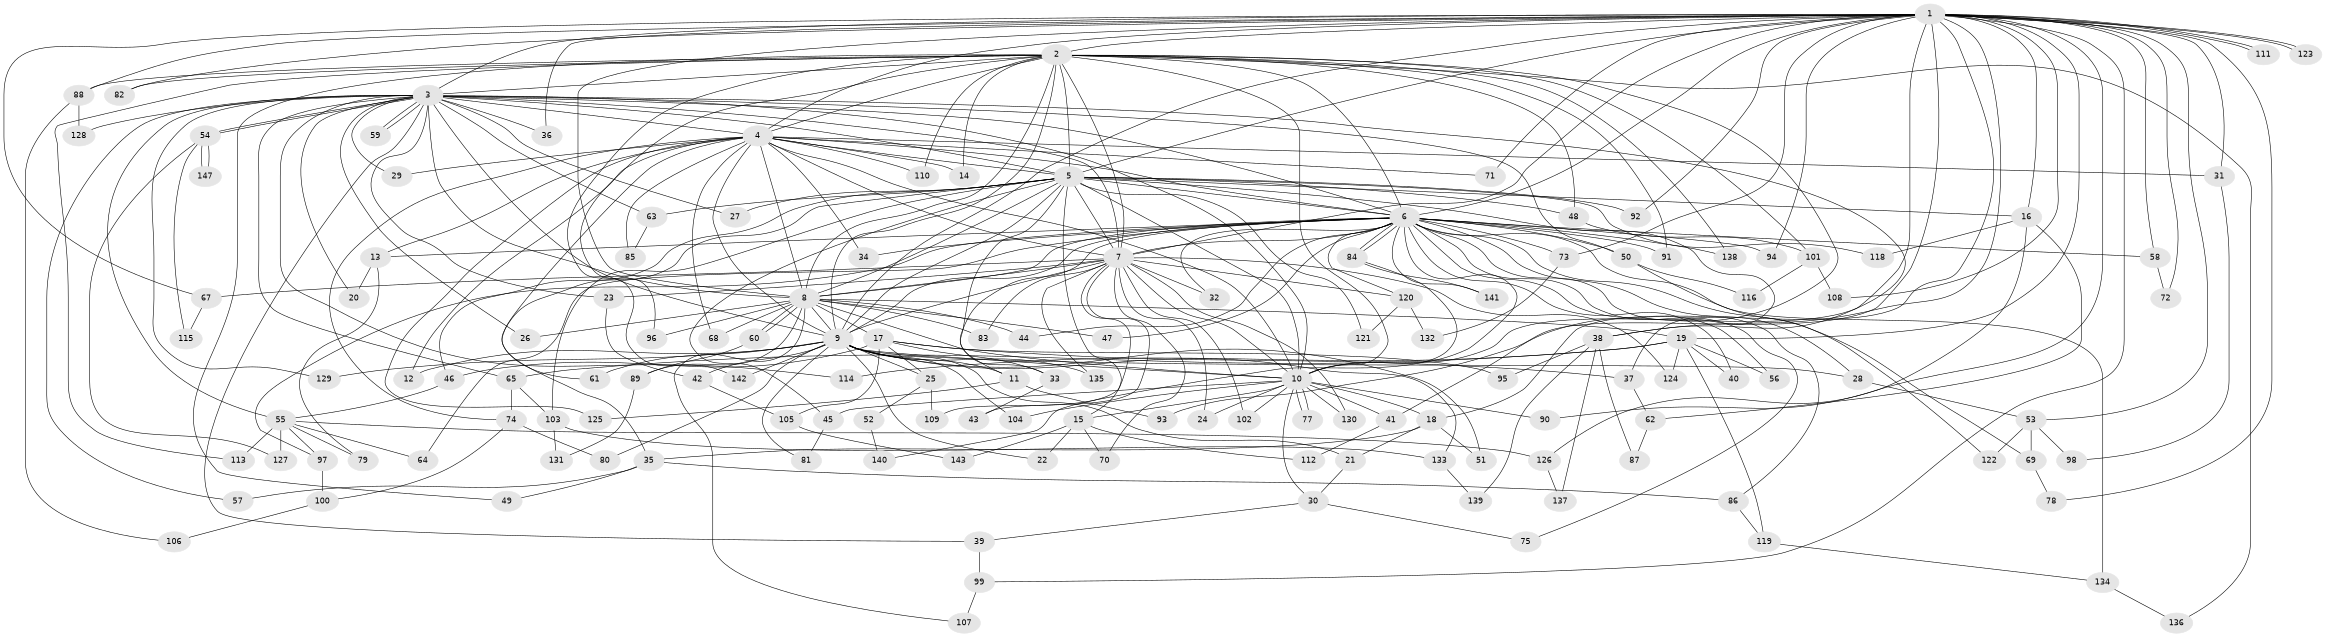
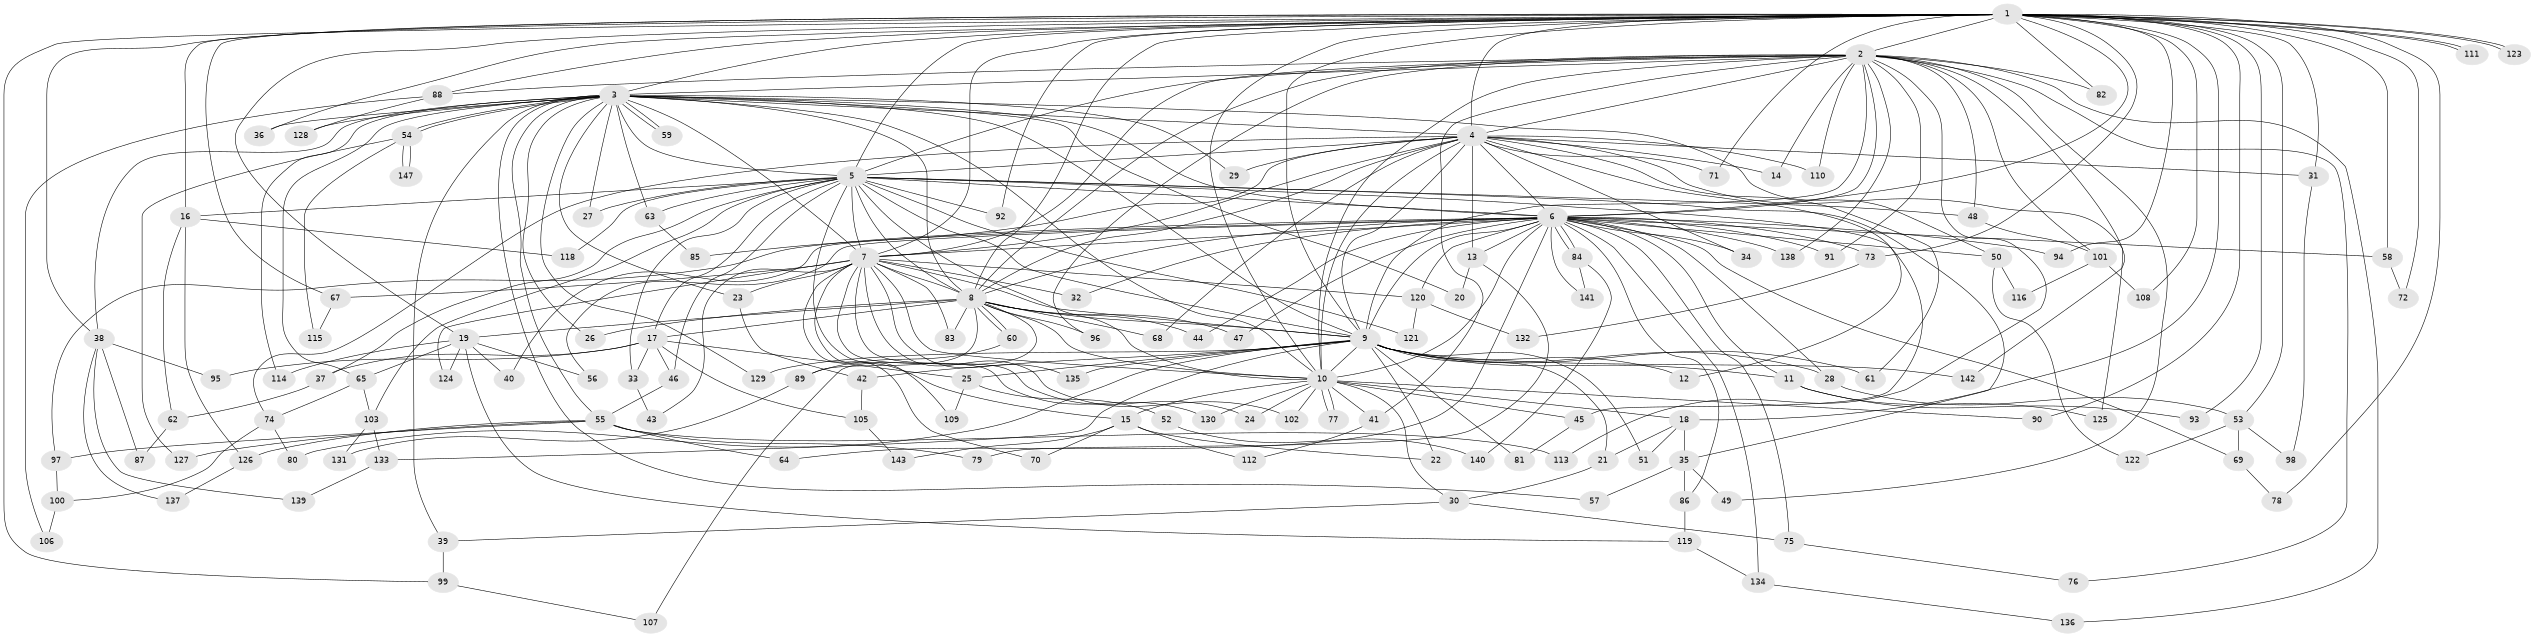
none -> (739, 247)
(1016, 420) -> none
none -> (2073, 582)
